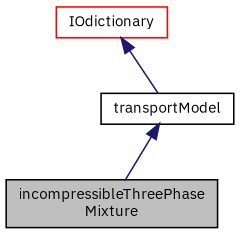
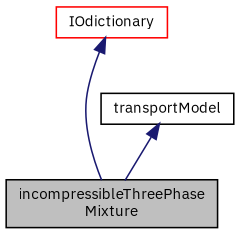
(144, 72) -> (86, 116)
